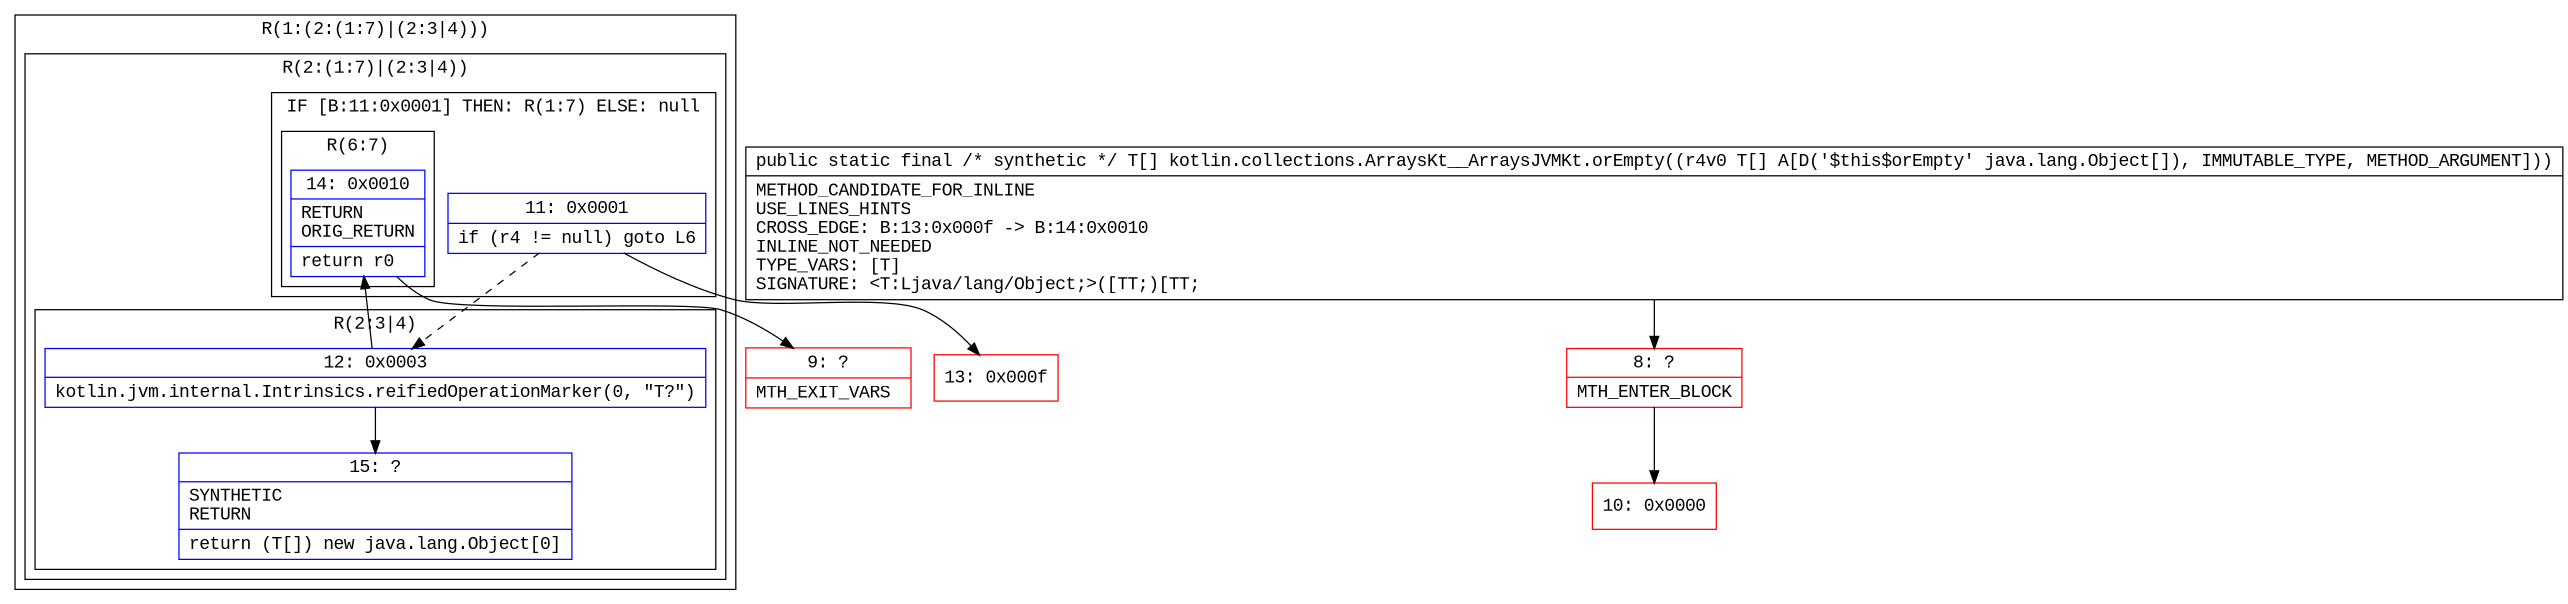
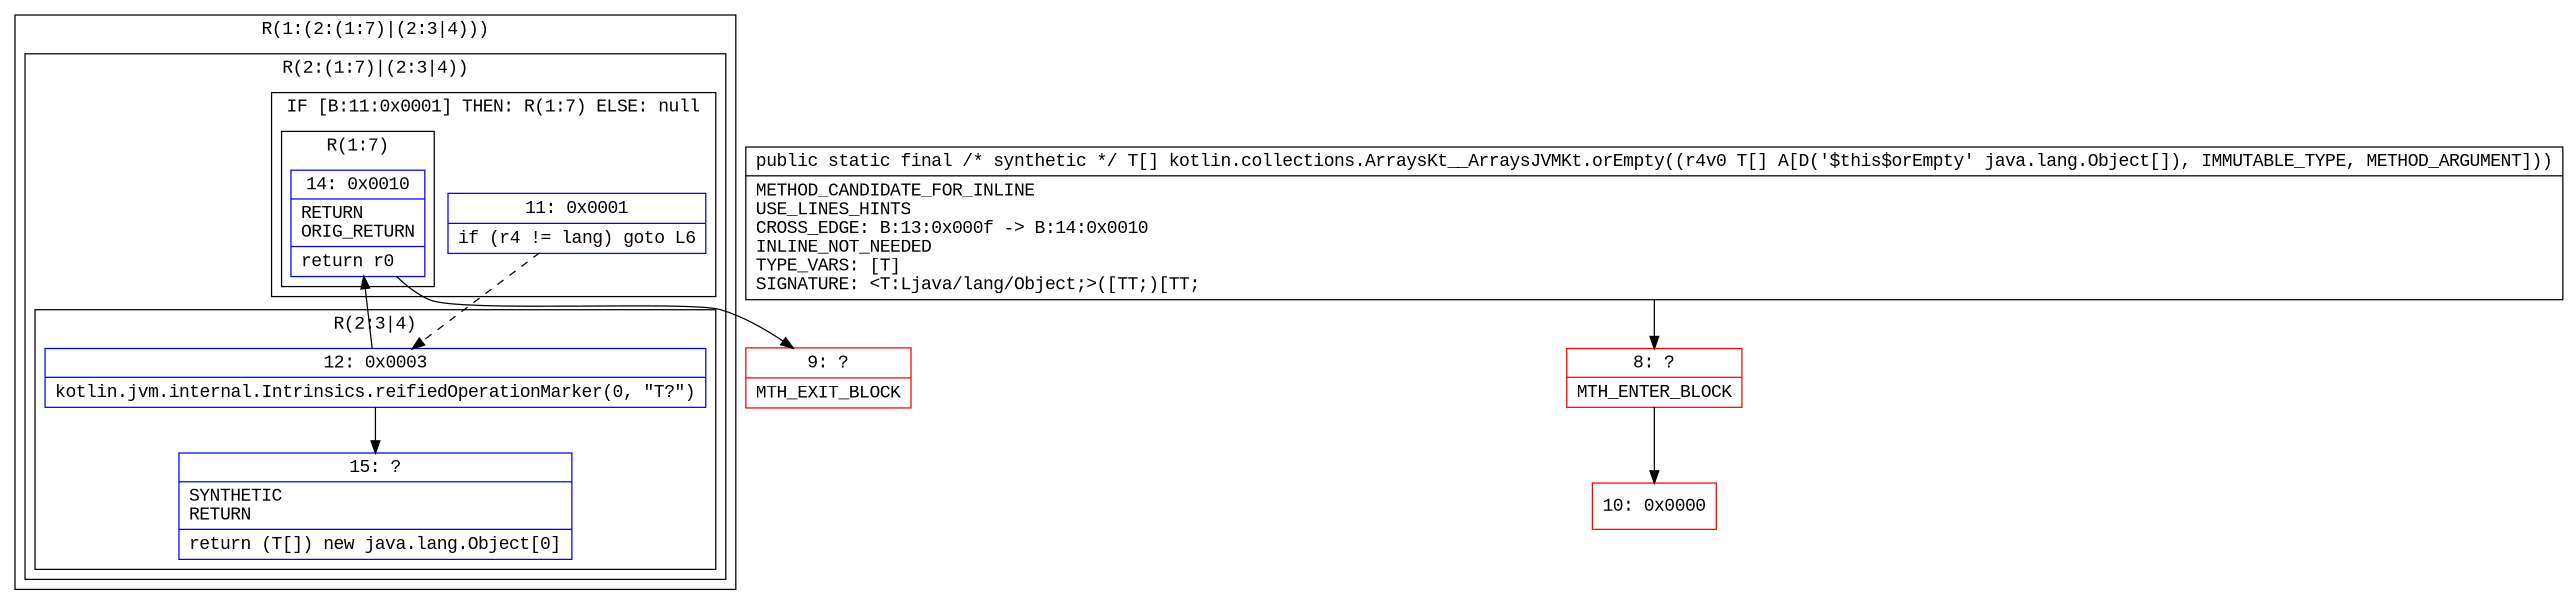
(358, 146) -> (358, 146)
(577, 238) -> (577, 238)
(996, 378) -> none
(823, 392) -> (828, 392)
